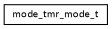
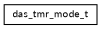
(56, 15) -> (51, 15)
